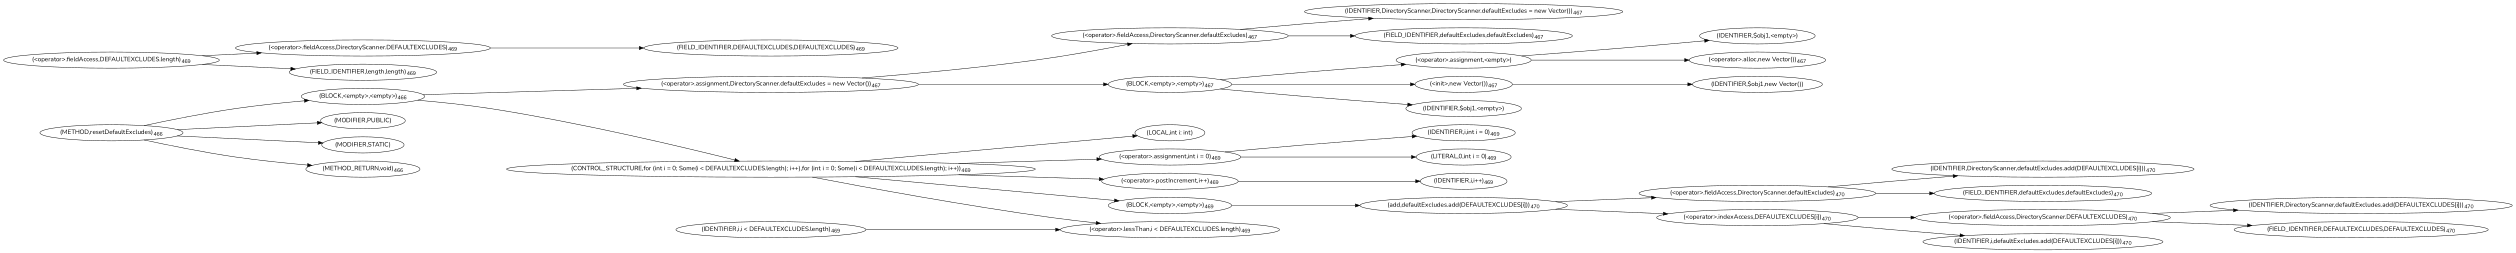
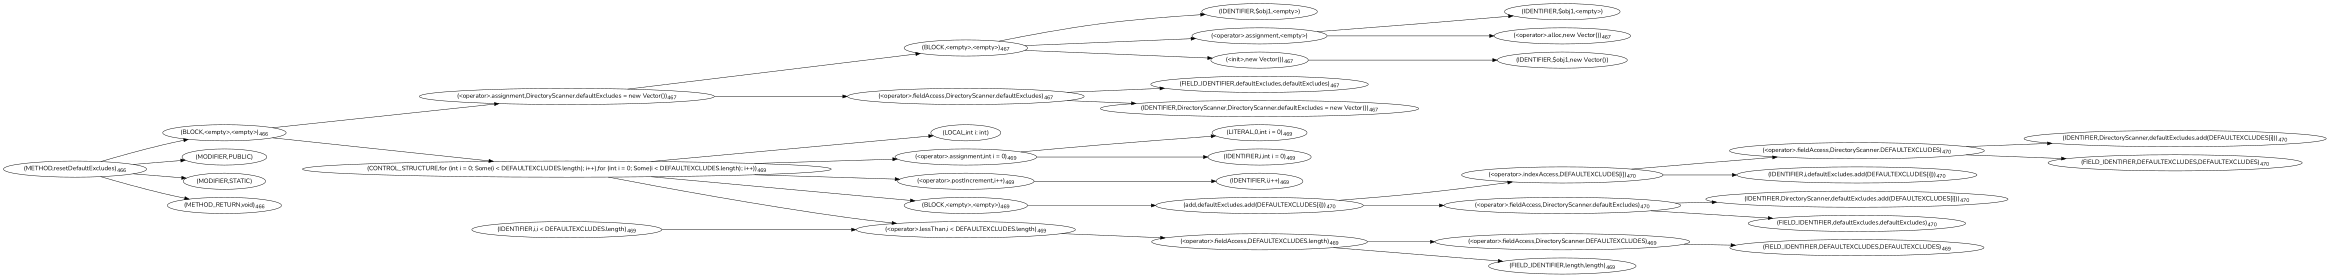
none -> (1111, 236)
